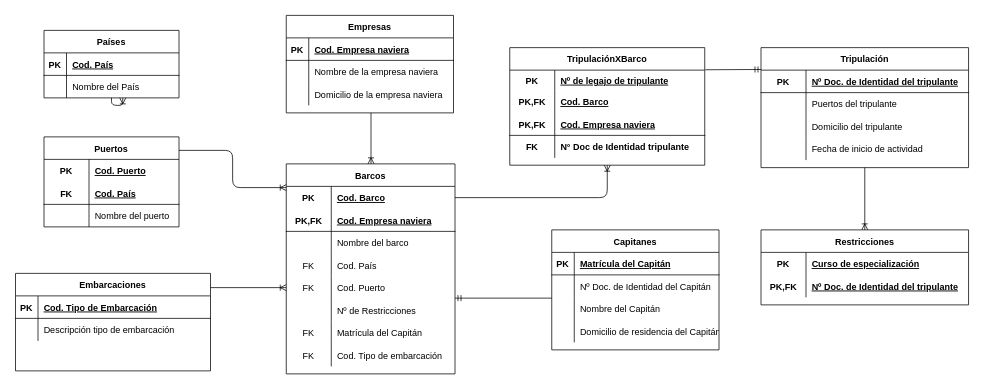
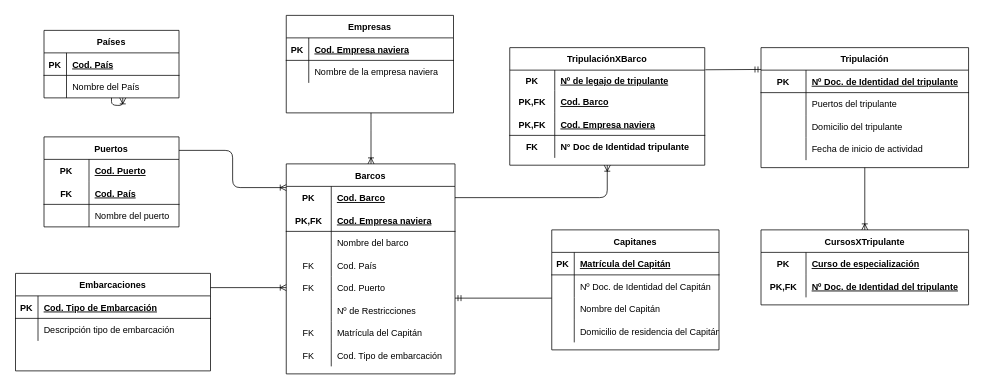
(381, 94) -> none
(864, 242) -> (864, 242)
